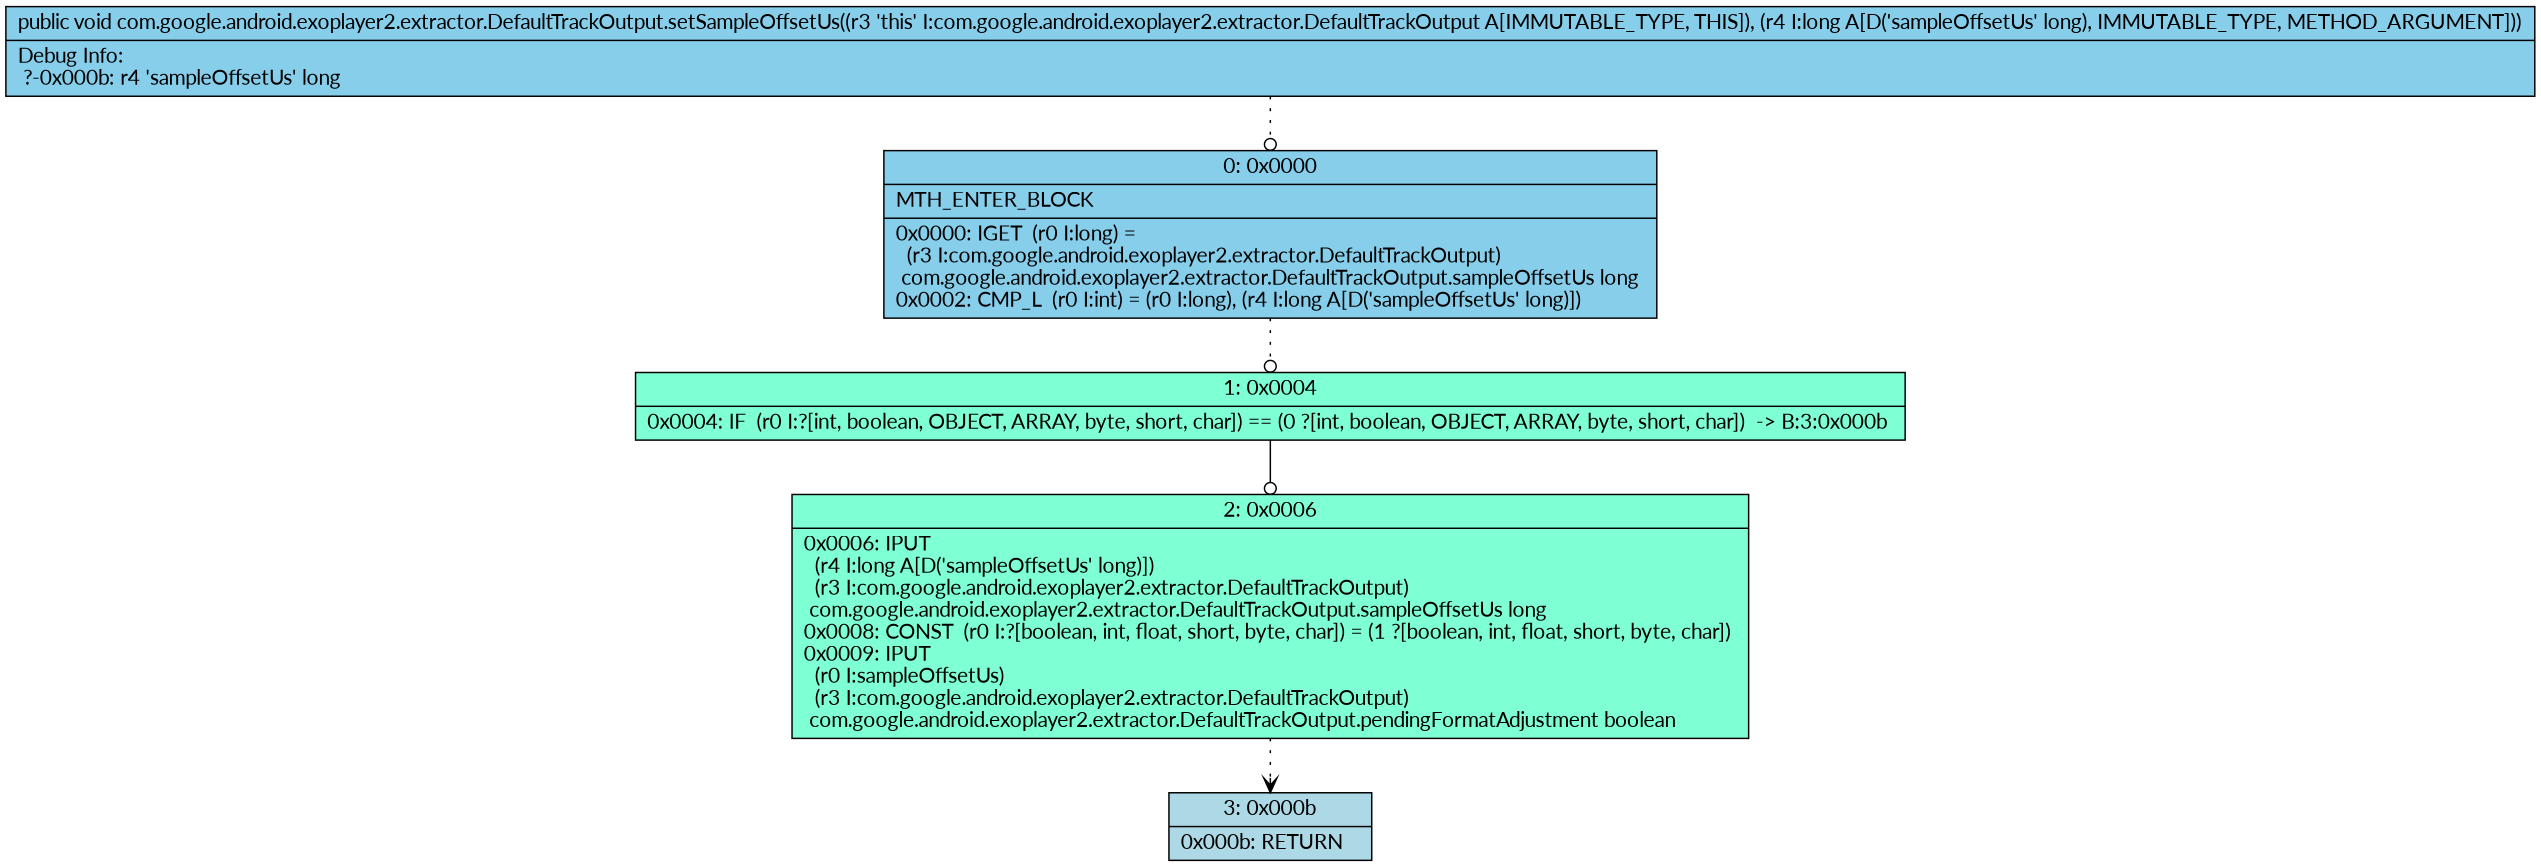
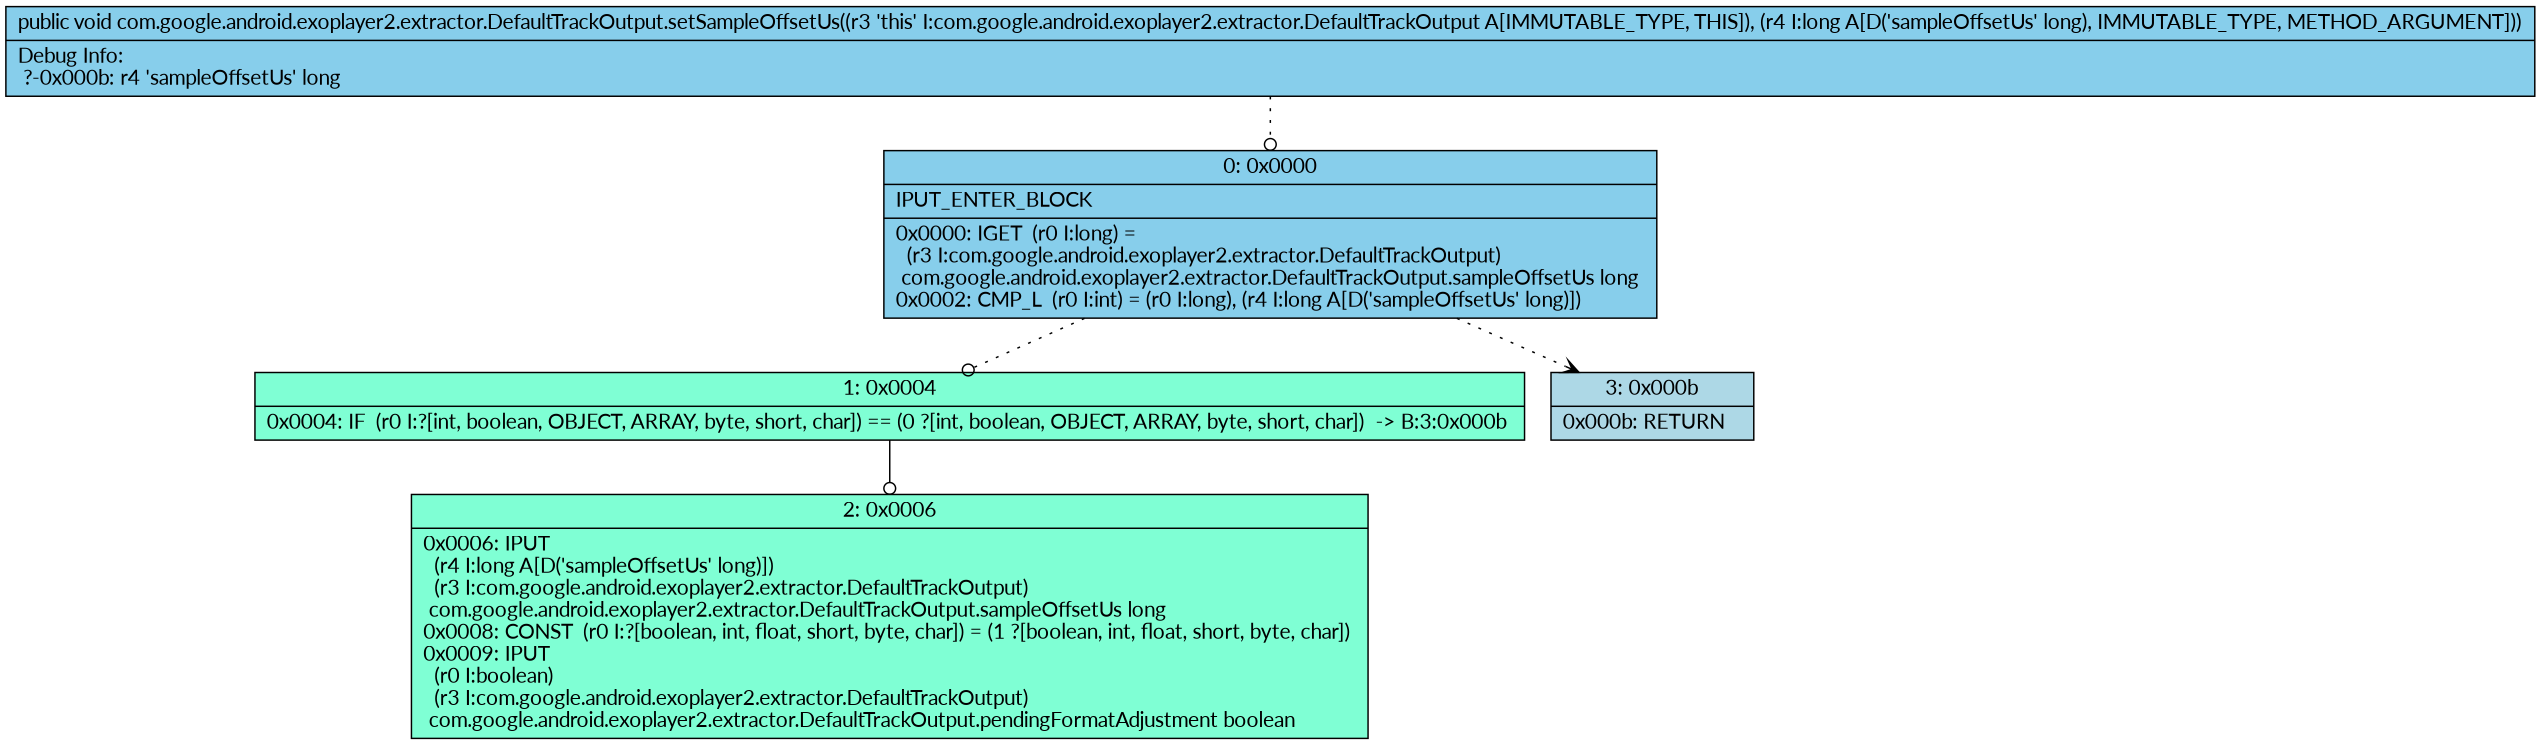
(995, 201) -> (994, 201)
(904, 677) -> (489, 677)
(1270, 758) -> (1511, 342)
